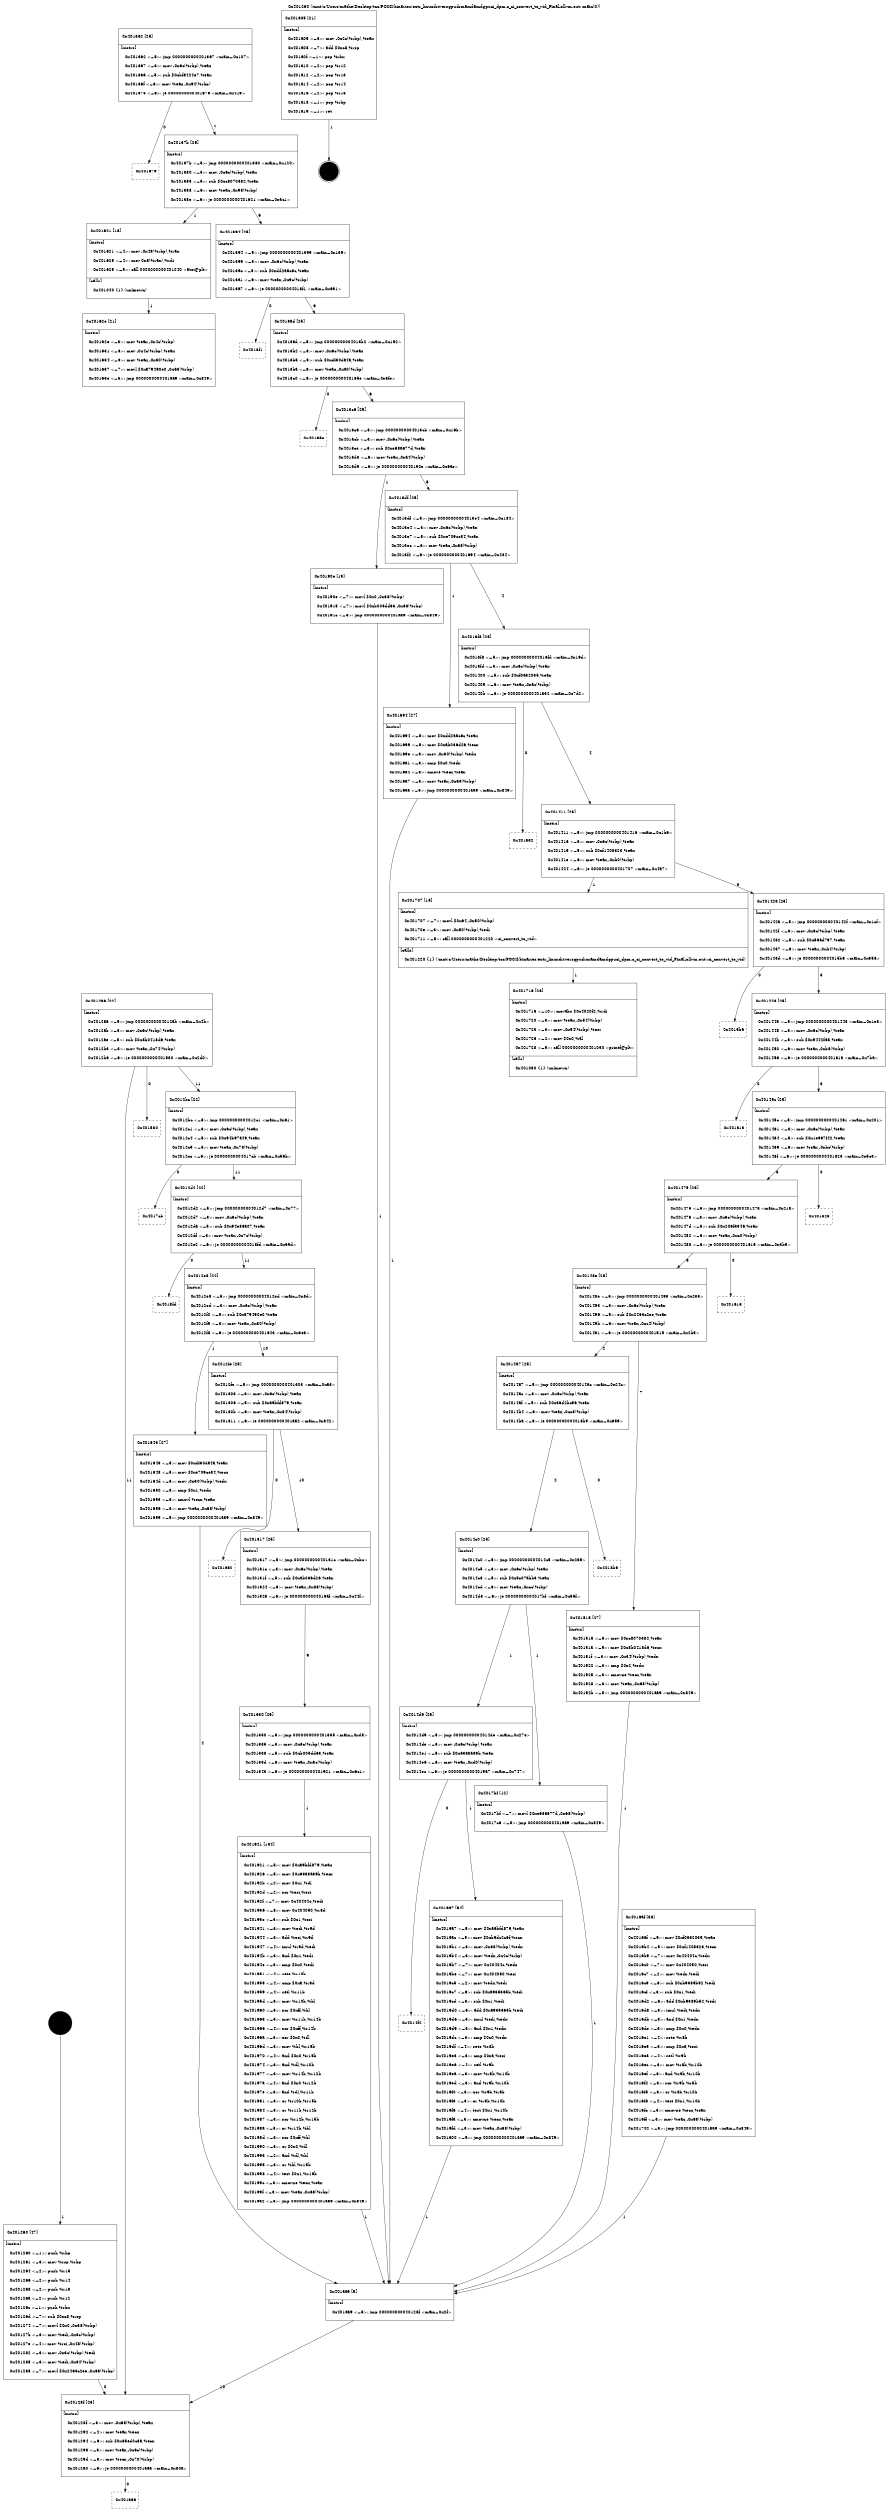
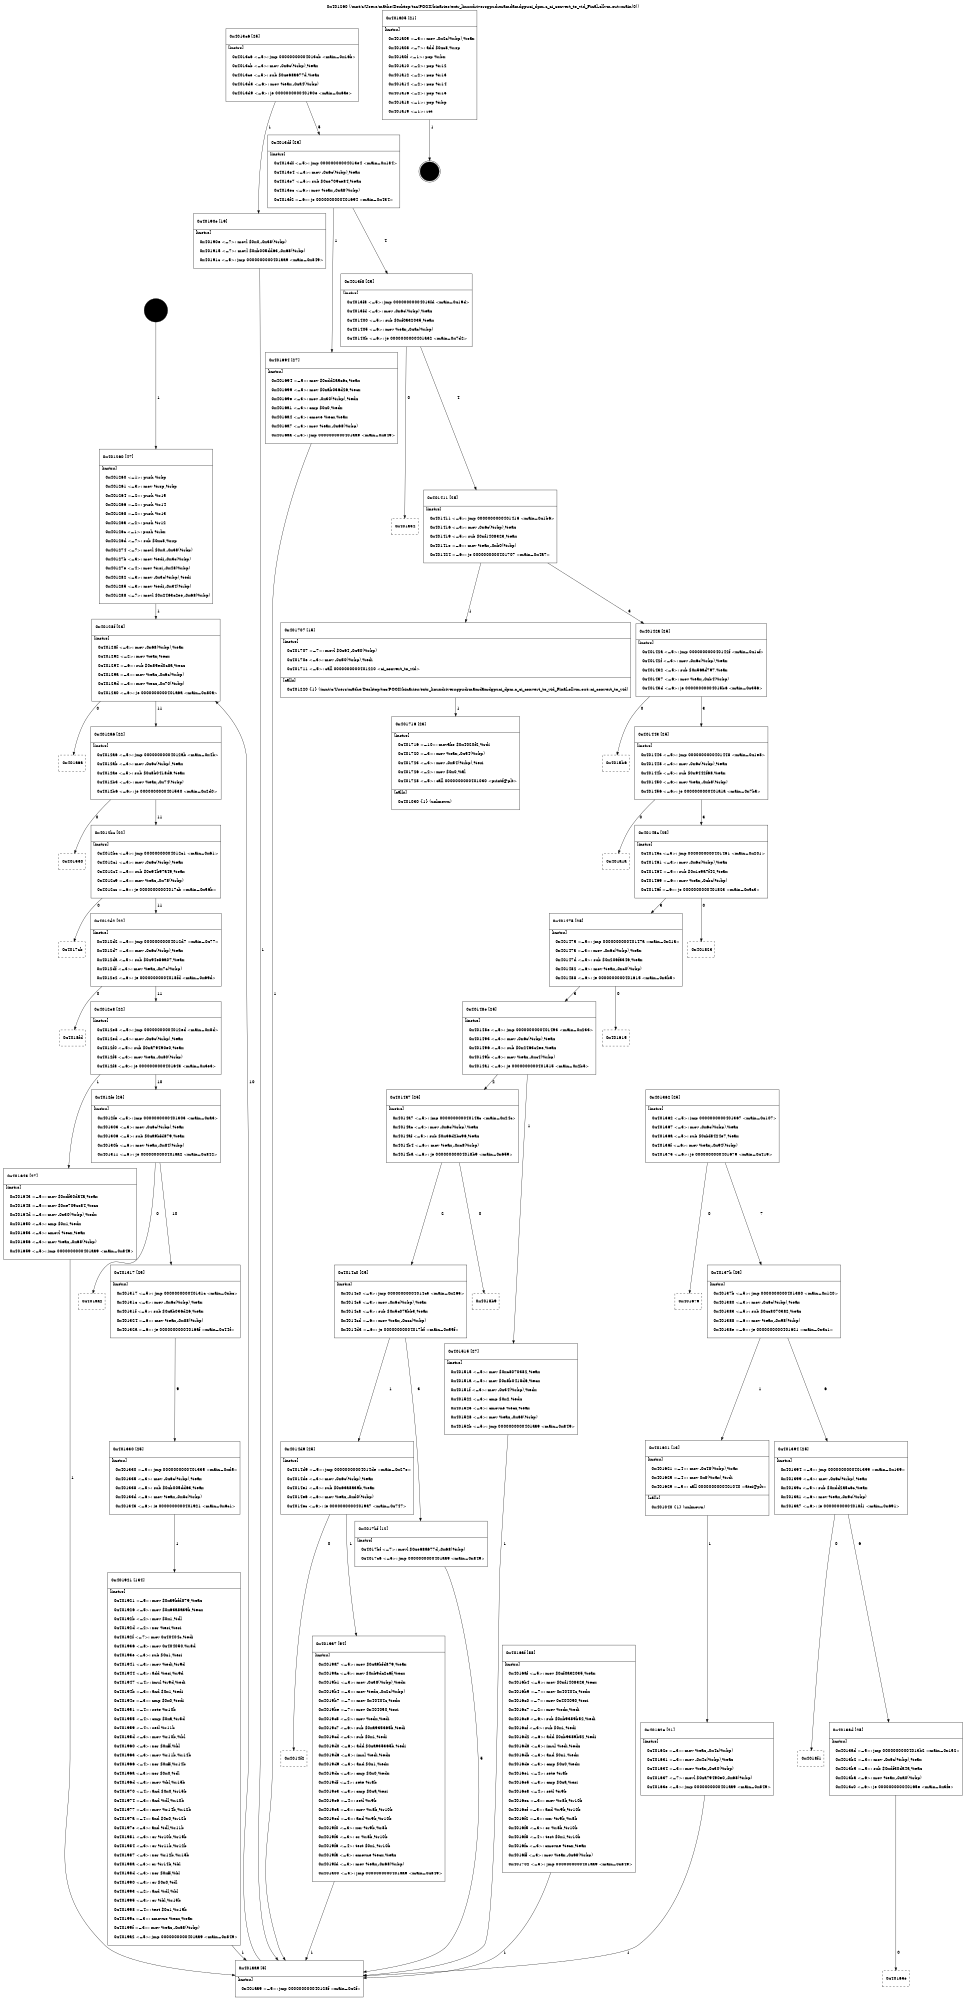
(367, 393) -> none
(640, 1393) -> (528, 1126)
(537, 1656) -> (418, 1389)
(125, 1729) -> (156, 712)
(202, 1743) -> (72, 1478)
none -> (587, 1958)
(594, 2023) -> (481, 1759)
(104, 2387) -> (158, 611)
